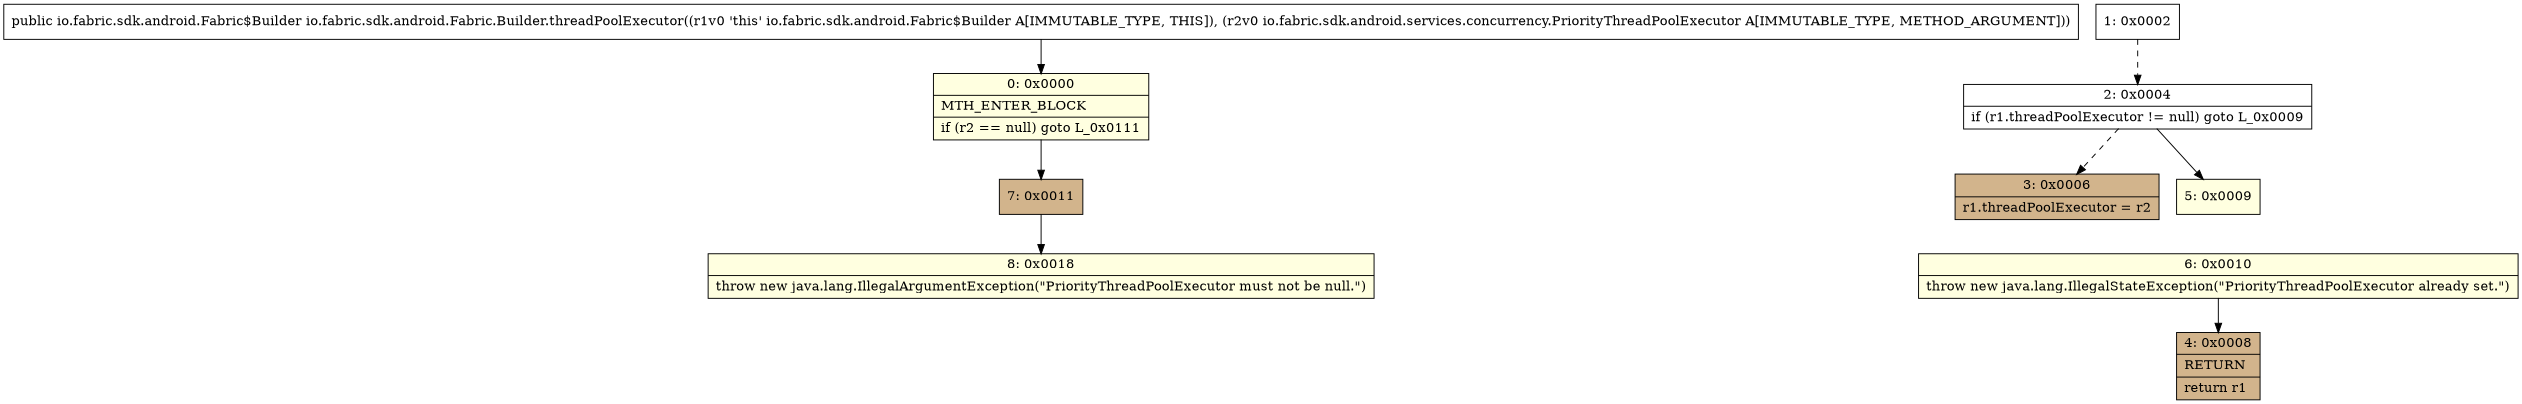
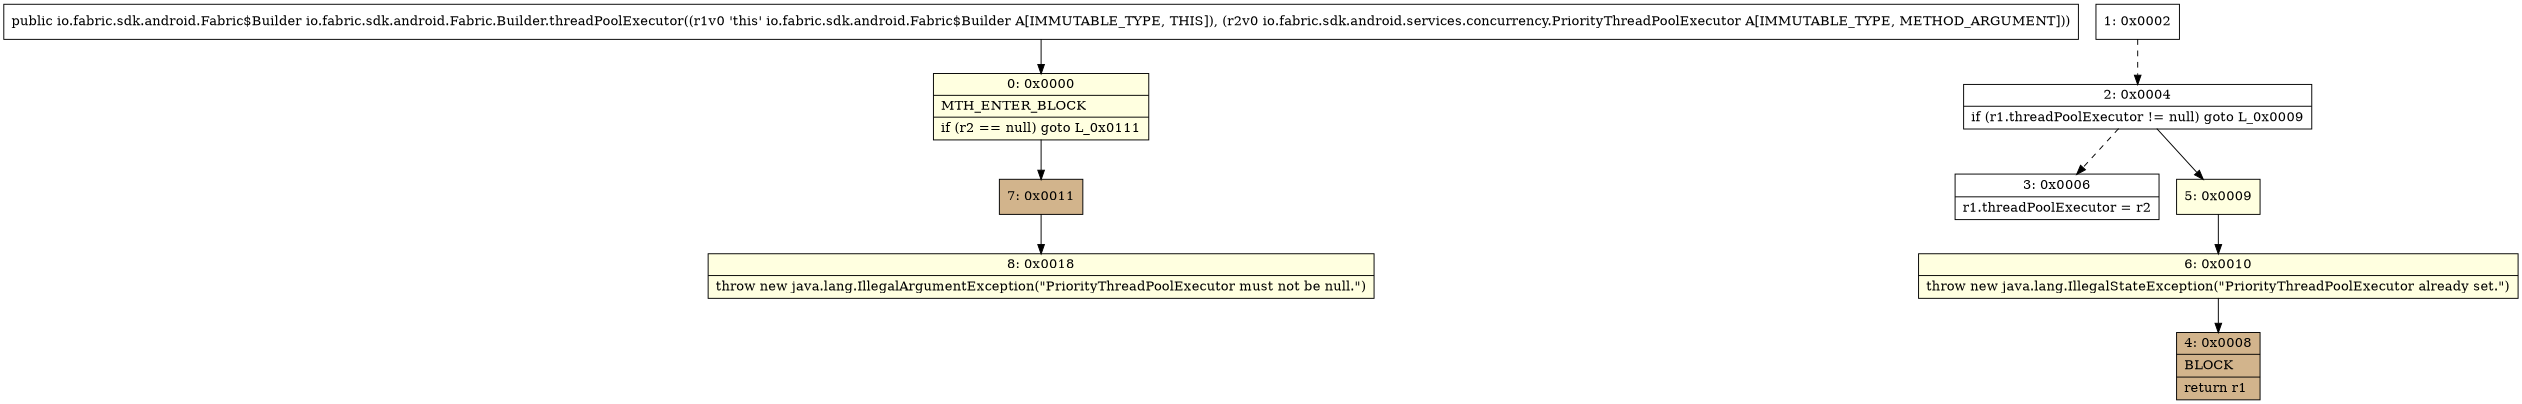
(2057, 197) -> (2057, 197)
none -> (2218, 229)
(2215, 365) -> (2209, 365)
